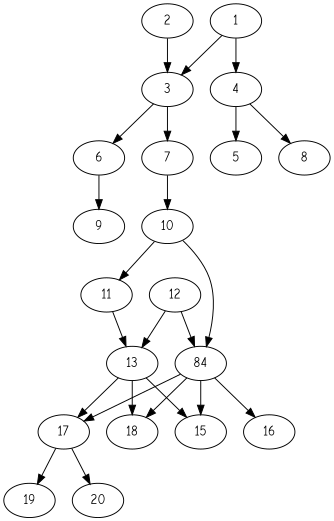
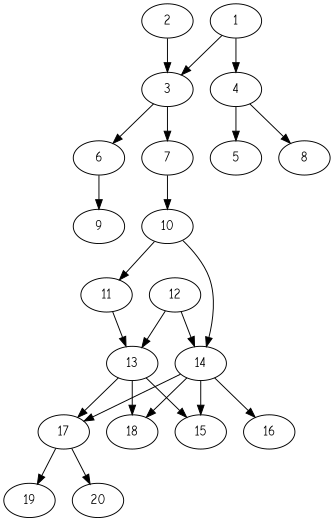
(201, 363) -> (201, 363)
